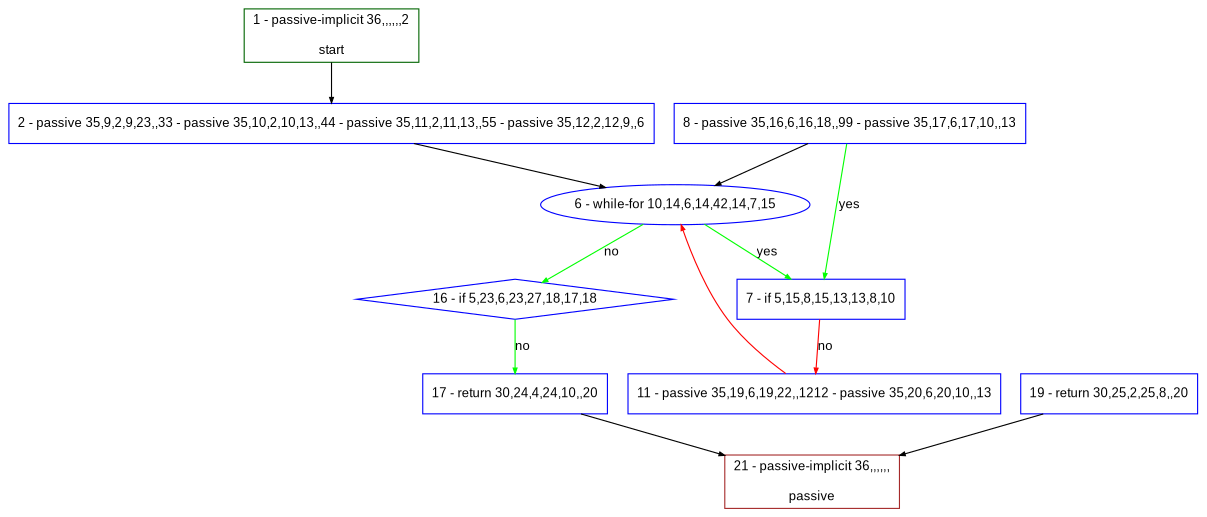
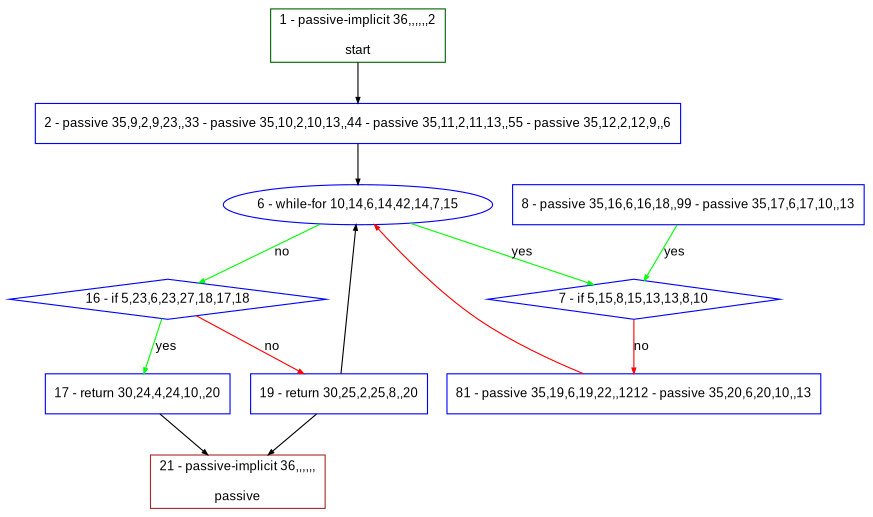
(764, 163) -> (348, 302)
(821, 299) -> (634, 299)
none -> (248, 343)
(523, 347) -> (166, 347)
(814, 394) -> (634, 394)
